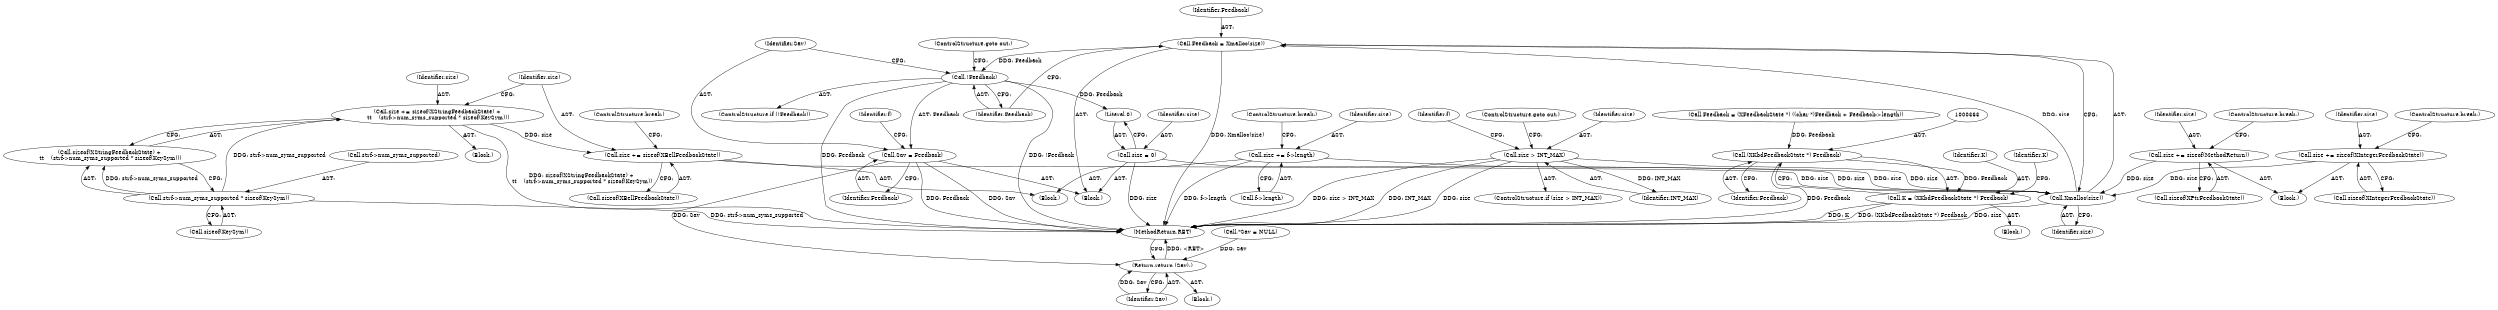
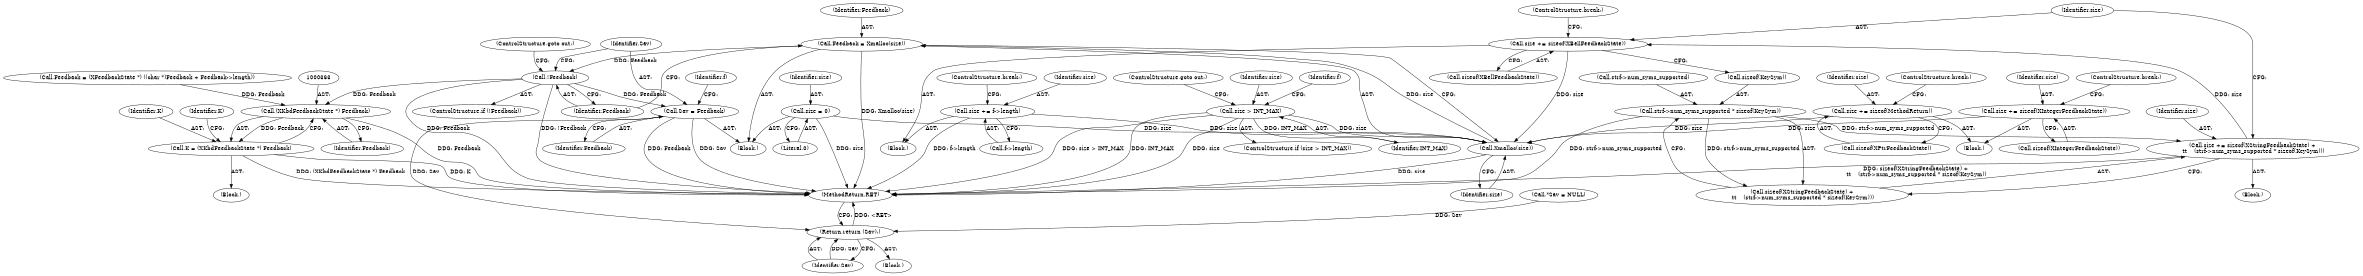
(1055, 90) -> (424, 83)
(939, 115) -> (645, 95)
(207, 214) -> (1664, 61)
